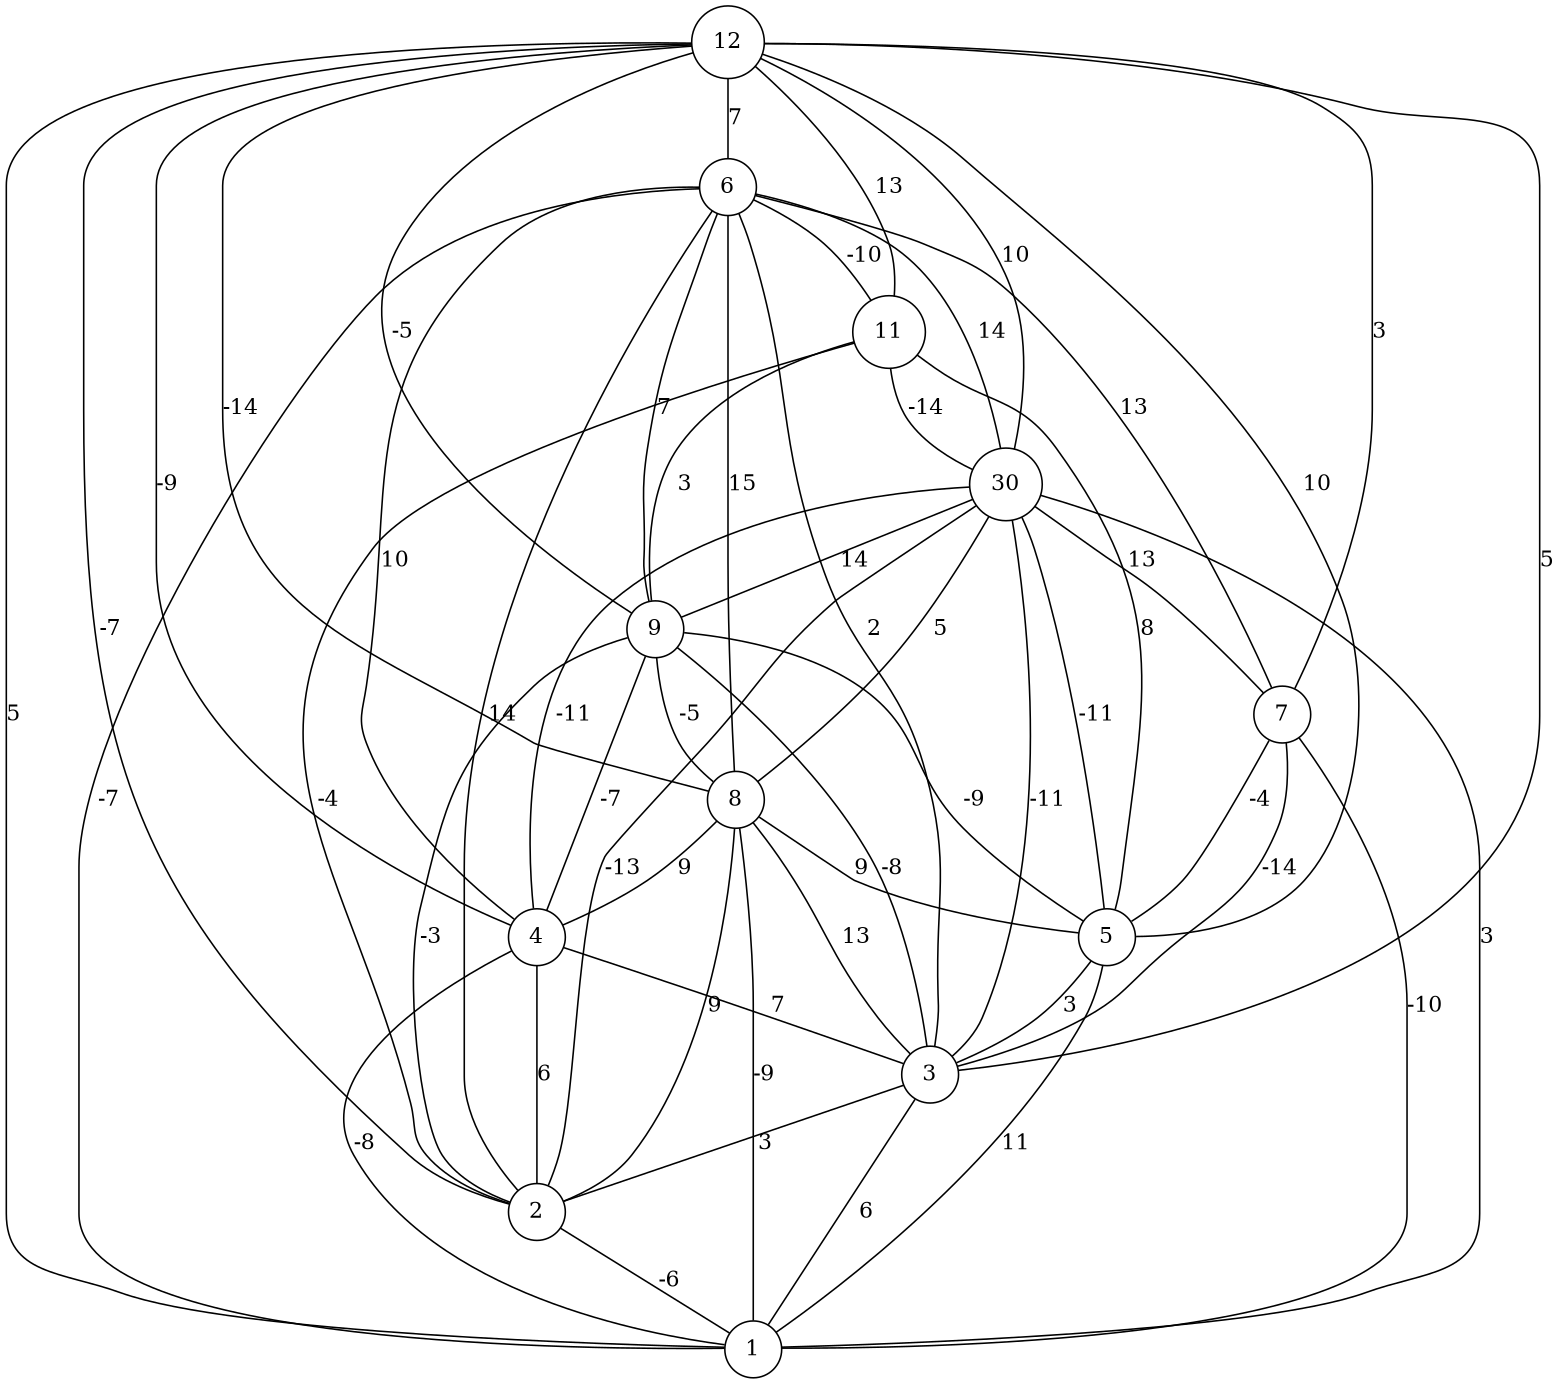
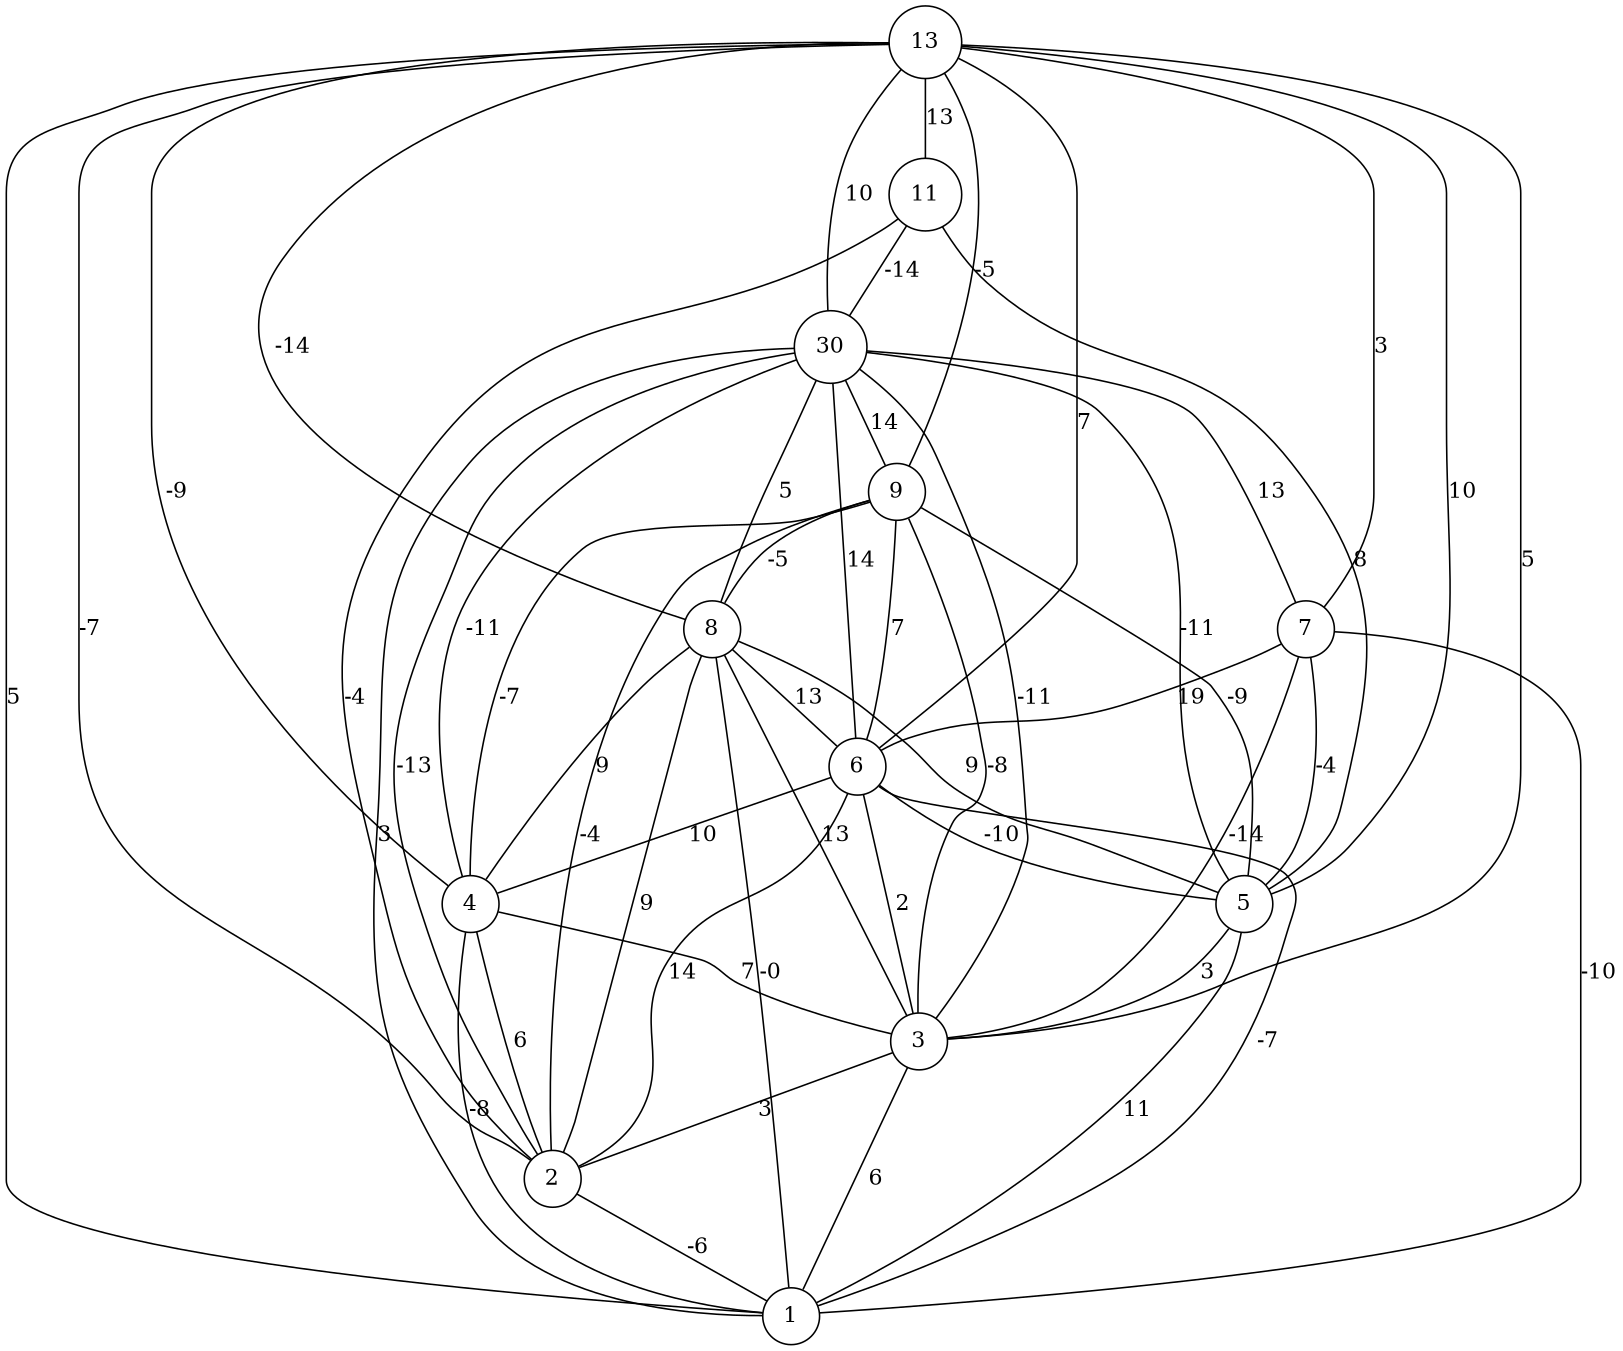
(728, 42) -> (925, 42)
(821, 241) -> (1039, 866)
(1135, 408) -> (1191, 698)
(694, 428) -> none
(743, 484) -> (809, 698)
(431, 937) -> (591, 835)
(764, 1075) -> (771, 973)
